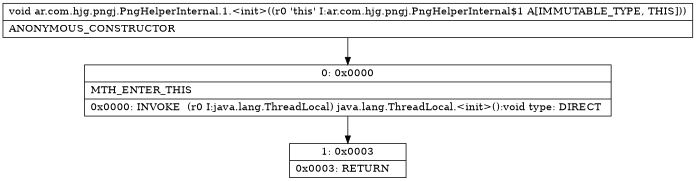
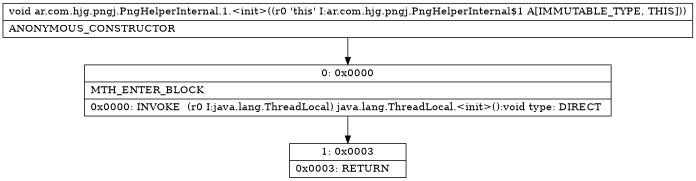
(142, 90) -> (148, 90)
